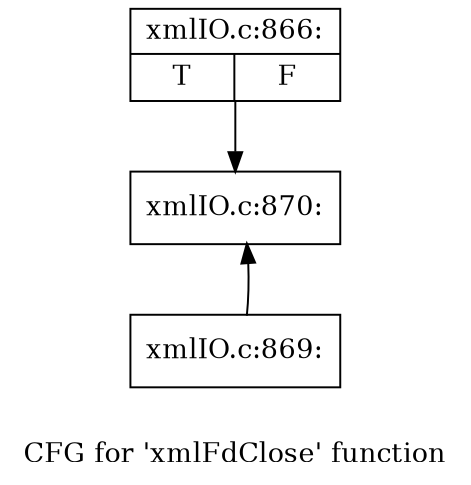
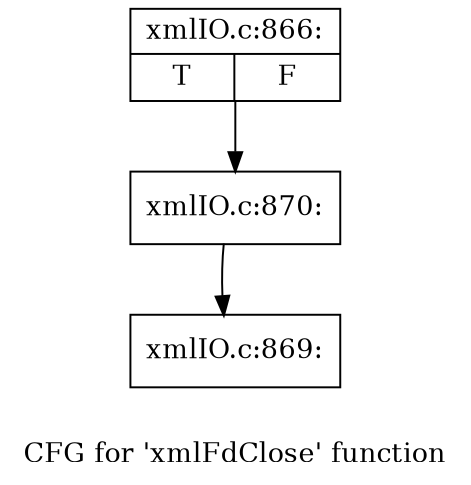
(248, 290) -> (222, 270)
